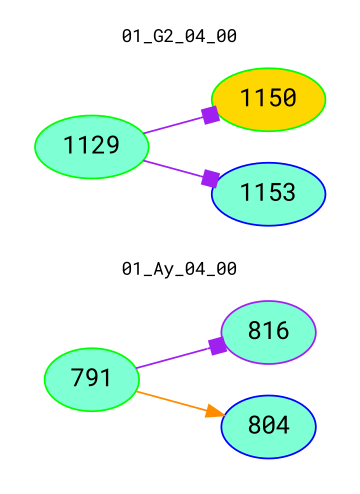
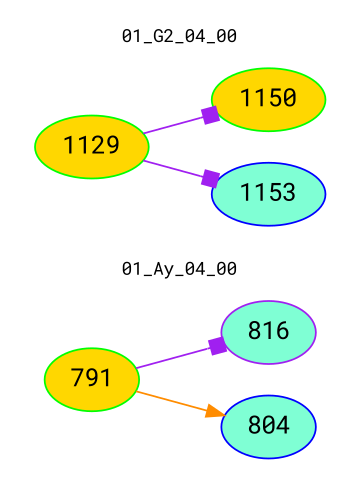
(92, 147) -> (92, 147)
(92, 380) -> (92, 380)
